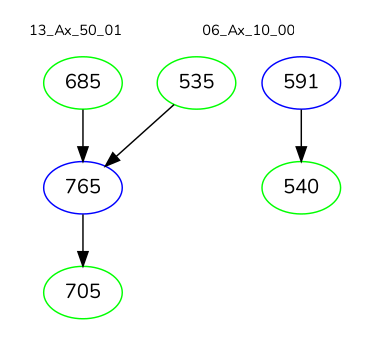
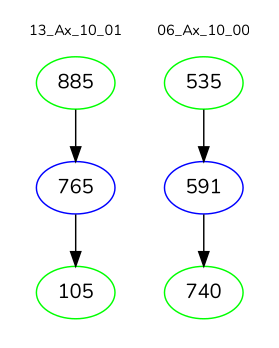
(76, 31) -> (76, 31)
(83, 83) -> (76, 83)
(155, 121) -> (204, 128)
(301, 188) -> (204, 293)
(83, 293) -> (76, 293)
